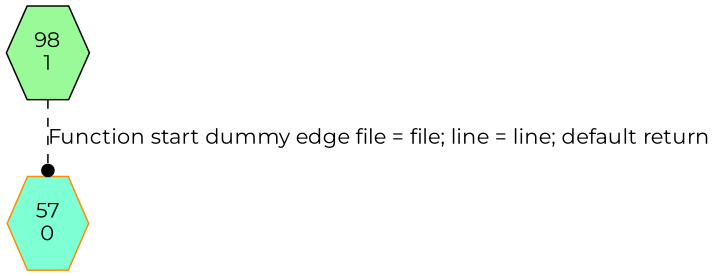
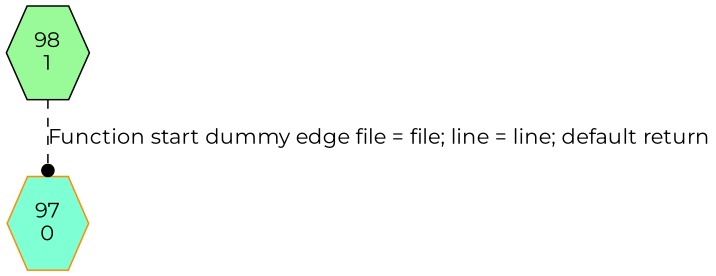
(48, 223) -> (48, 223)
